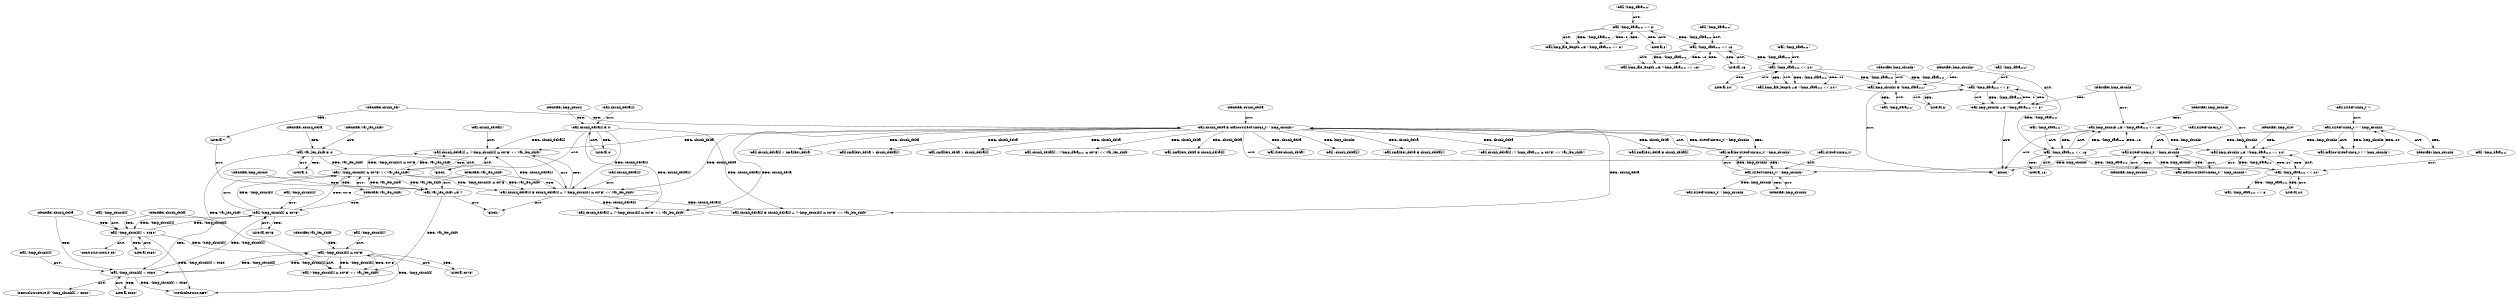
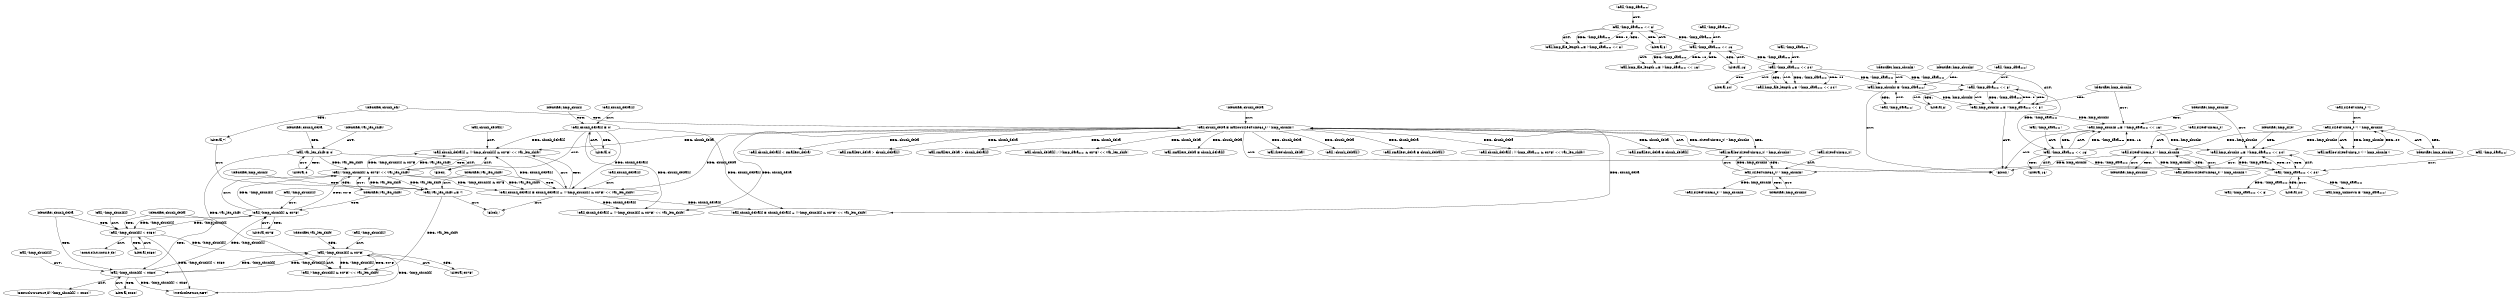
none -> (1942, 99)
none -> (2066, 117)
(1340, 140) -> (1340, 140)
none -> (2356, 193)
